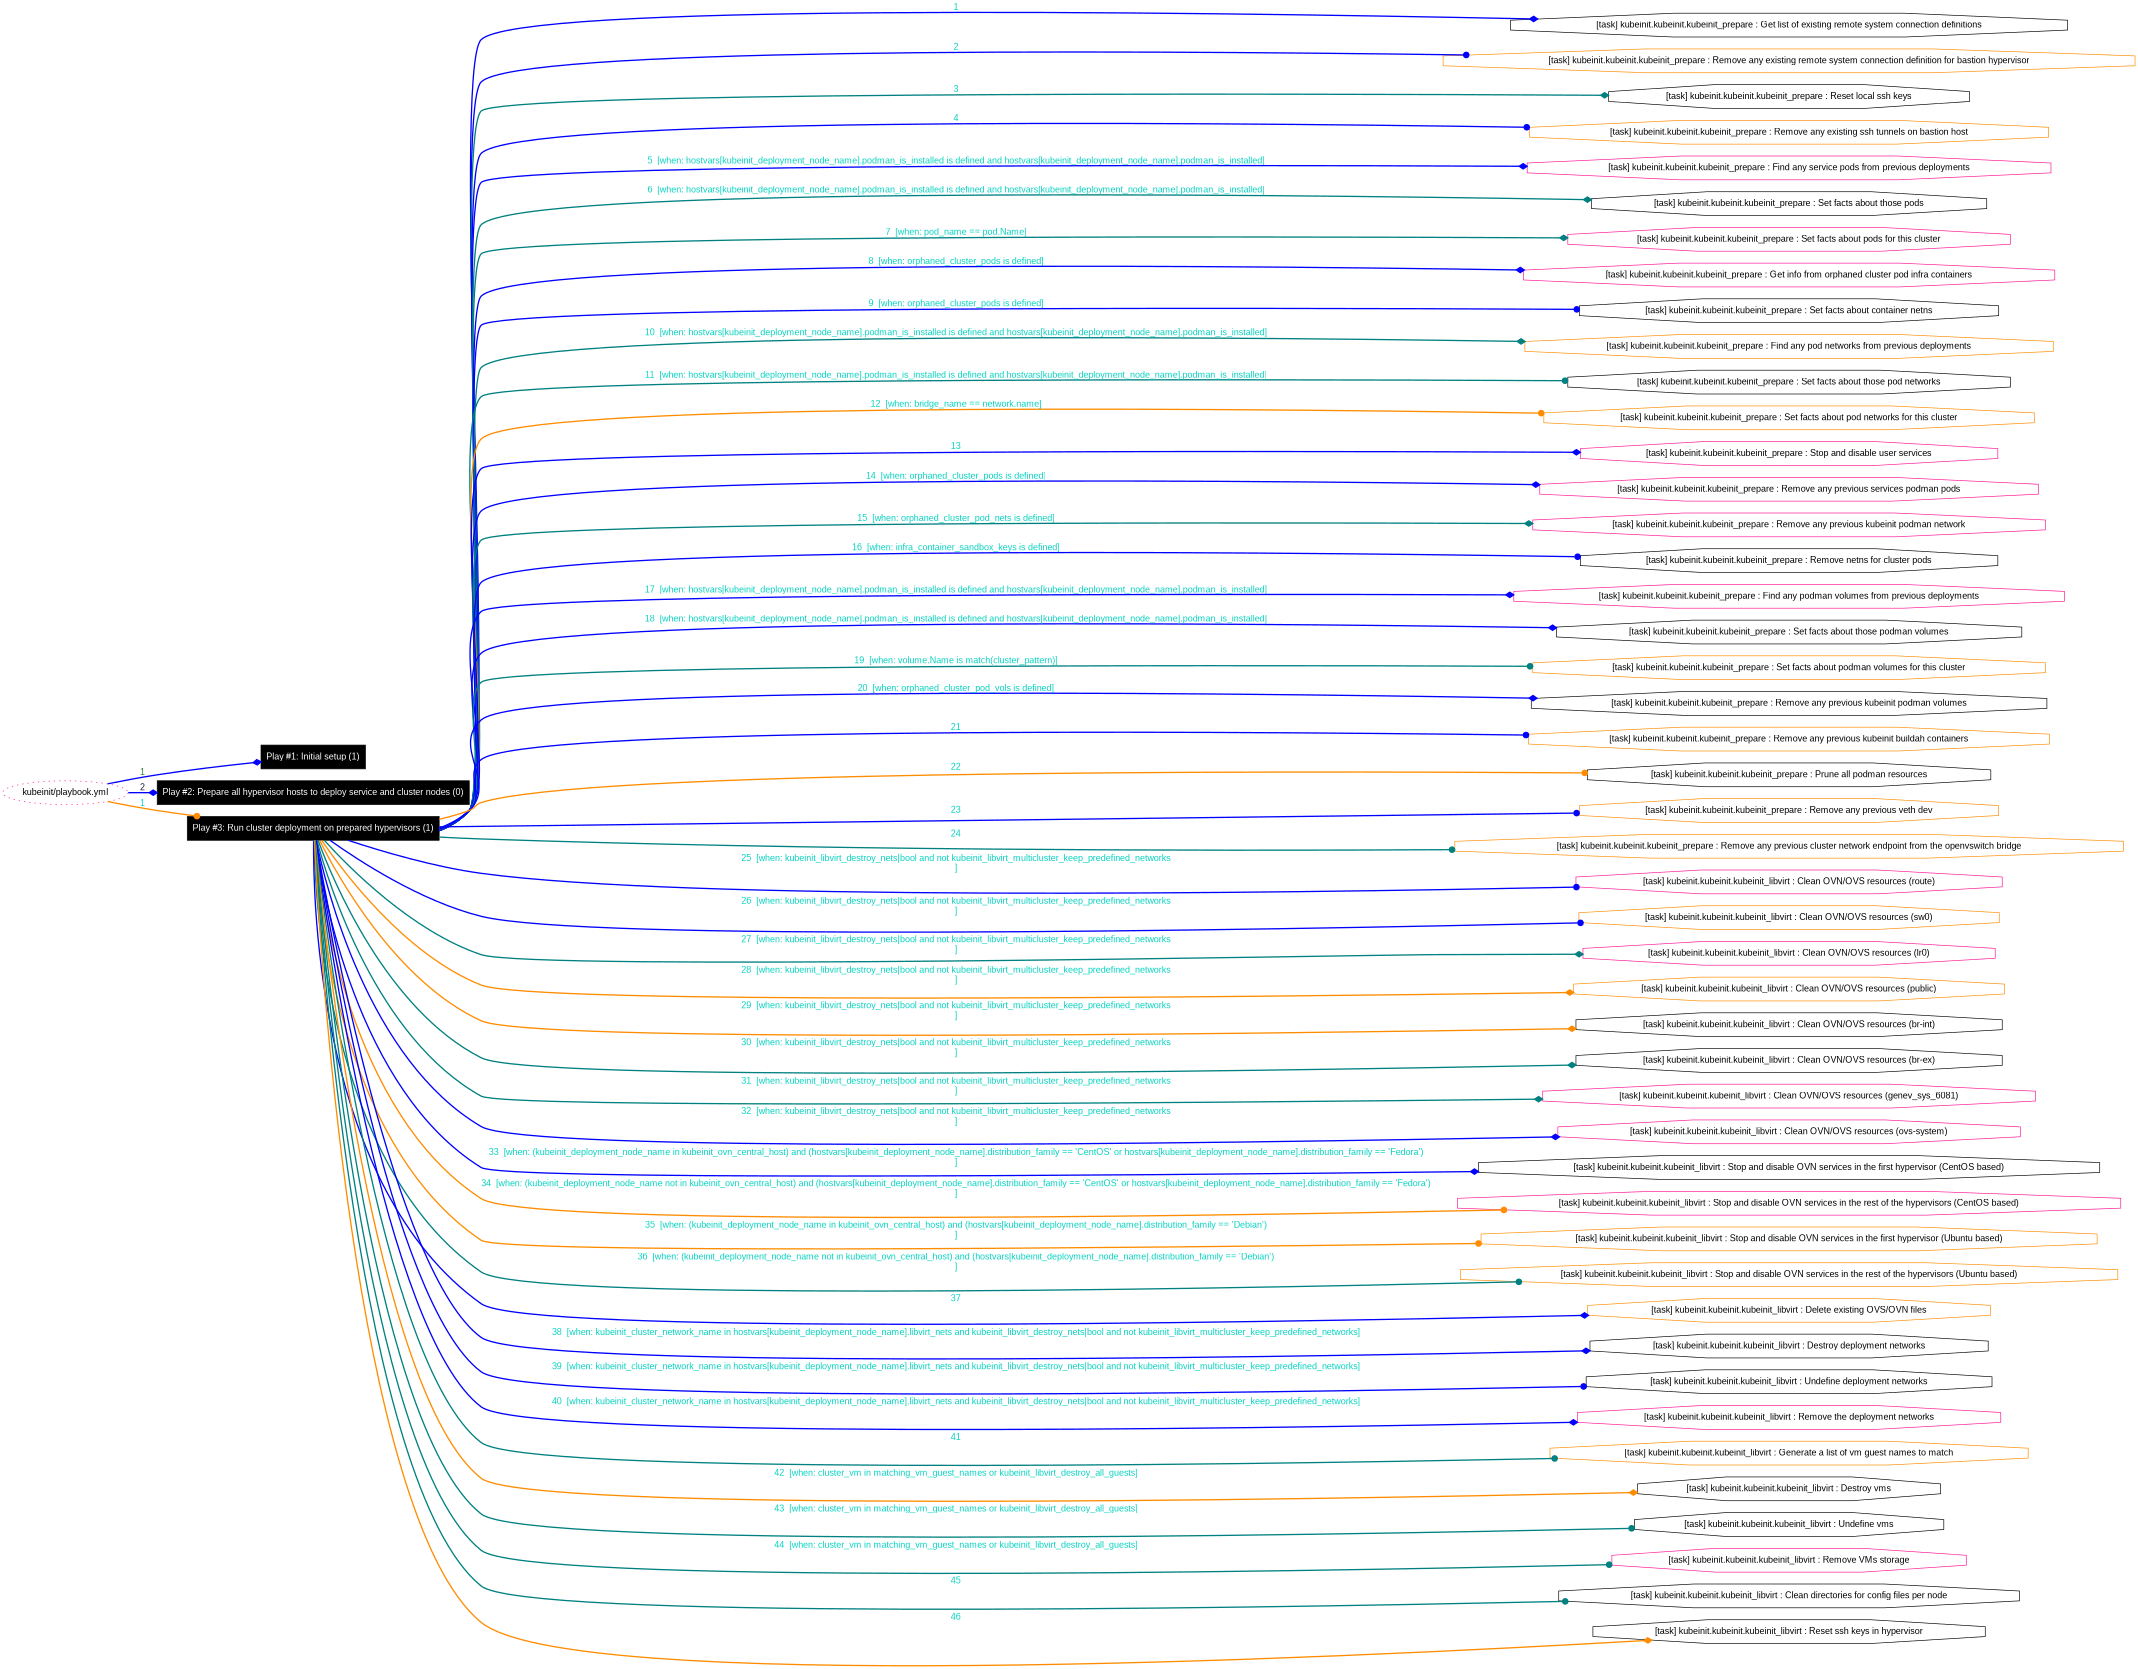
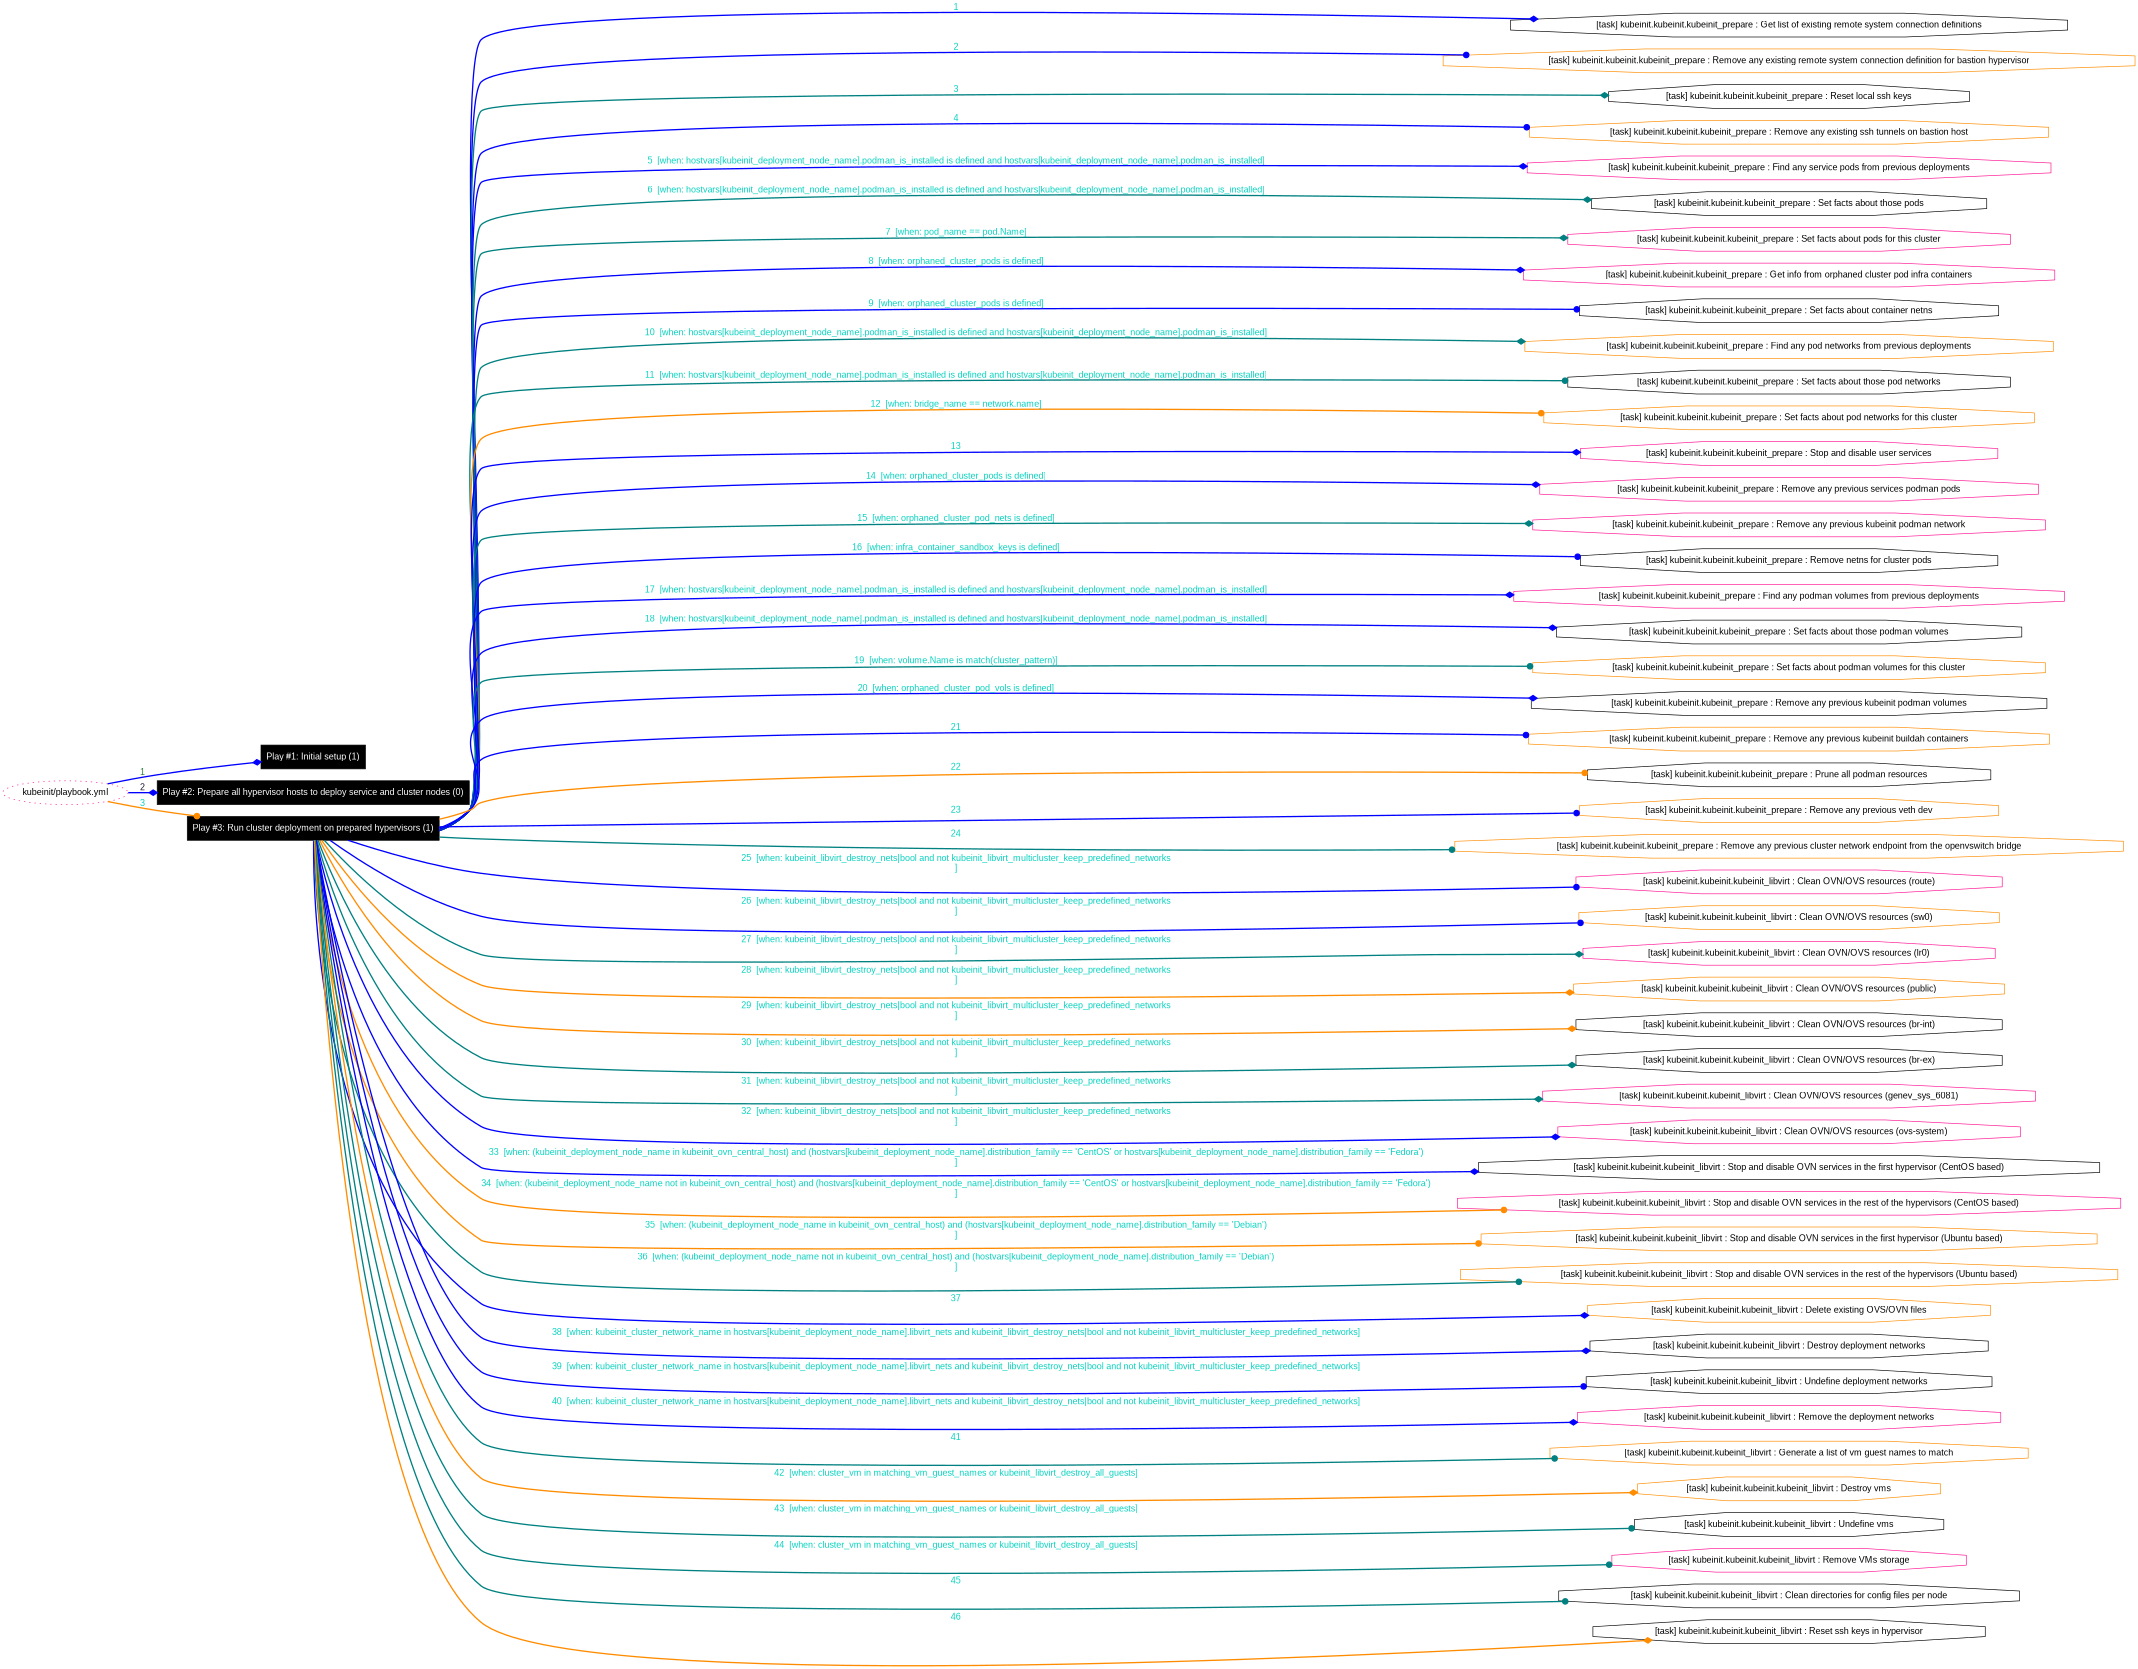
(143, 804) -> (143, 804)
(1789, 1489) -> (1789, 1489)
